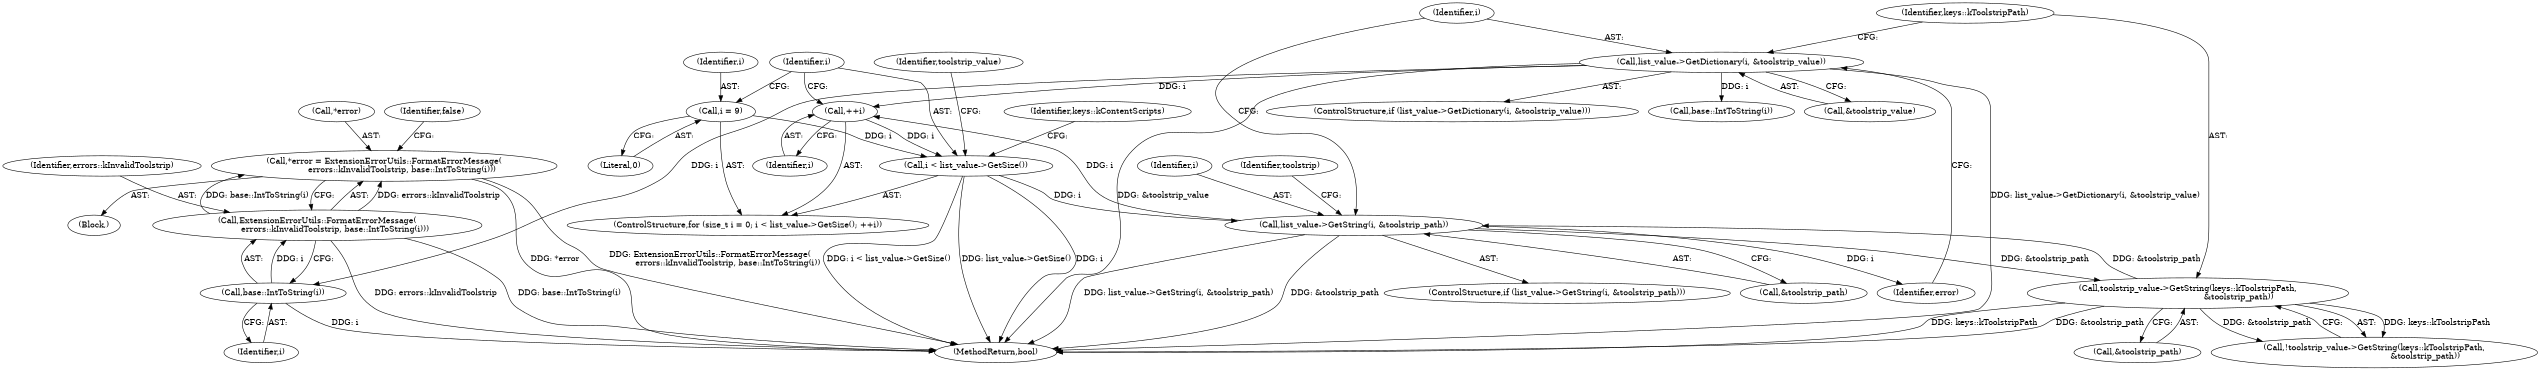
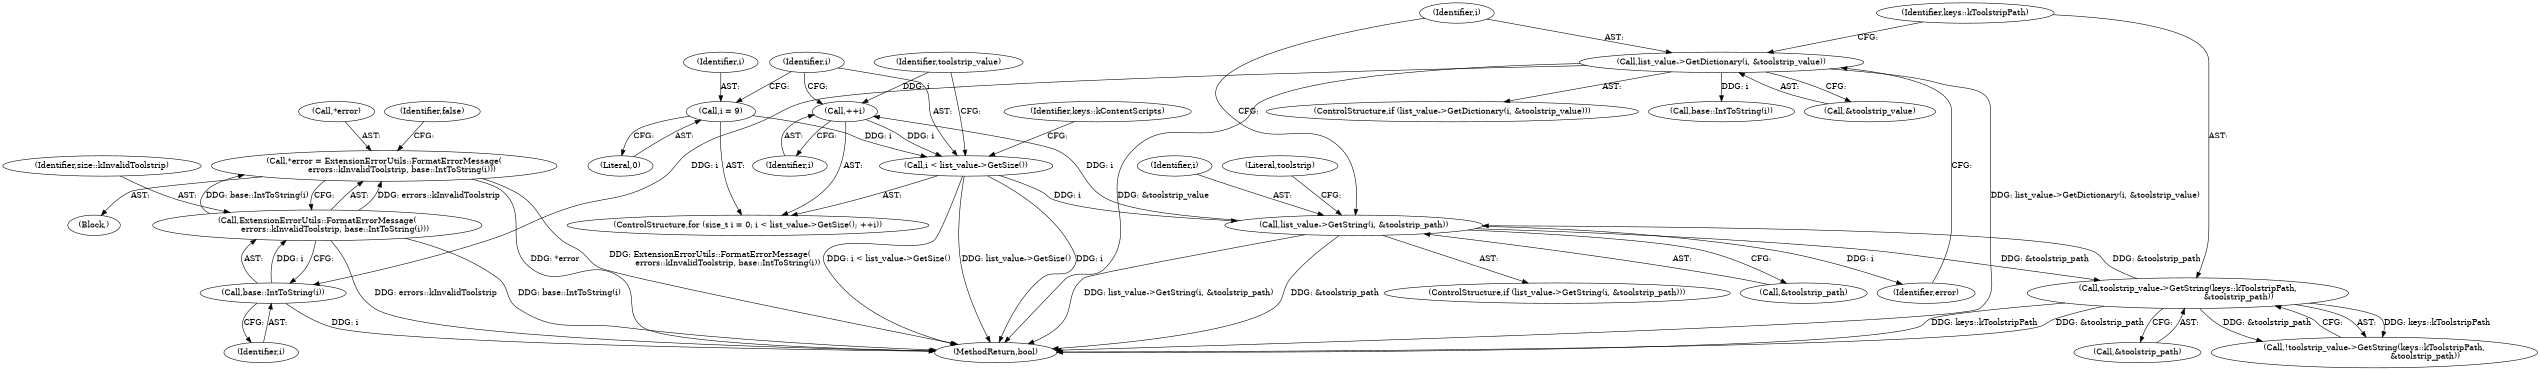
(1232, 79) -> (898, 86)
(102, 166) -> (102, 166)
(1280, 166) -> (1280, 166)
